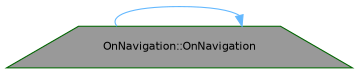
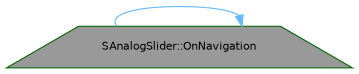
(179, 47) -> (179, 47)
